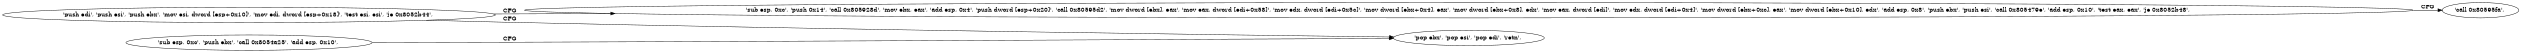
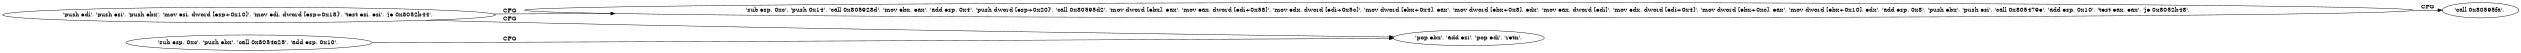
(1469, 38) -> (1469, 38)
